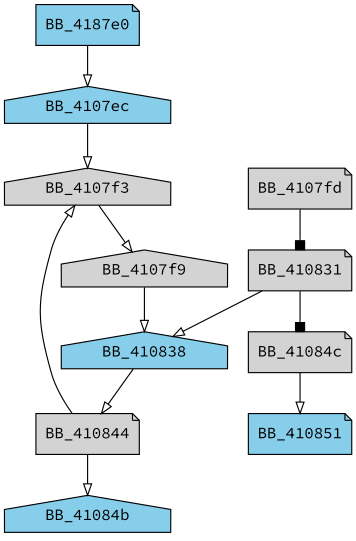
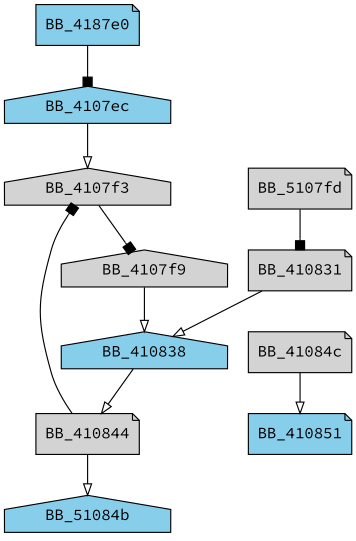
(88, 60) -> (88, 60)
(300, 189) -> (300, 189)
(112, 224) -> (112, 224)
(300, 306) -> none
(40, 315) -> (40, 315)
(88, 516) -> (88, 516)
